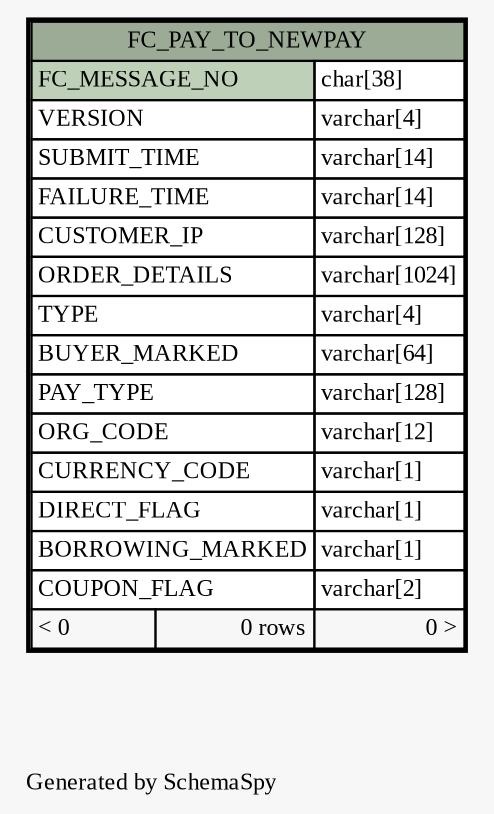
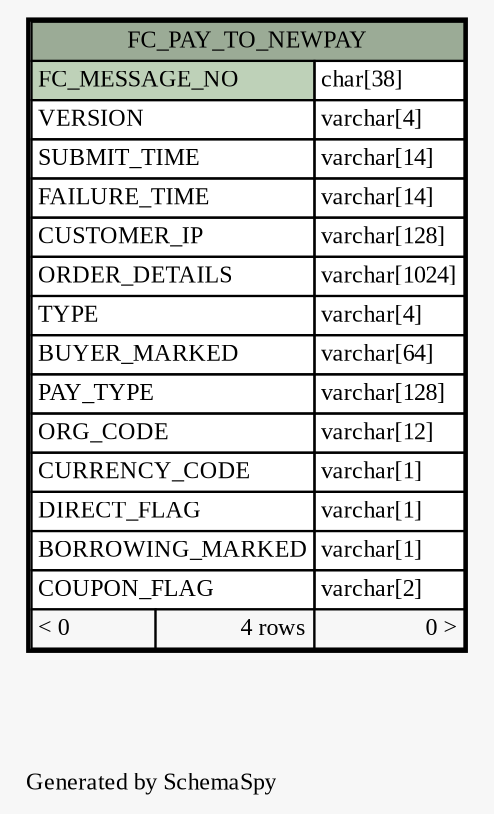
(274, 628) -> (274, 628)
